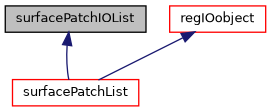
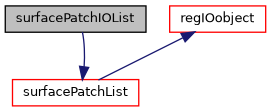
(67, 63) -> (84, 49)
